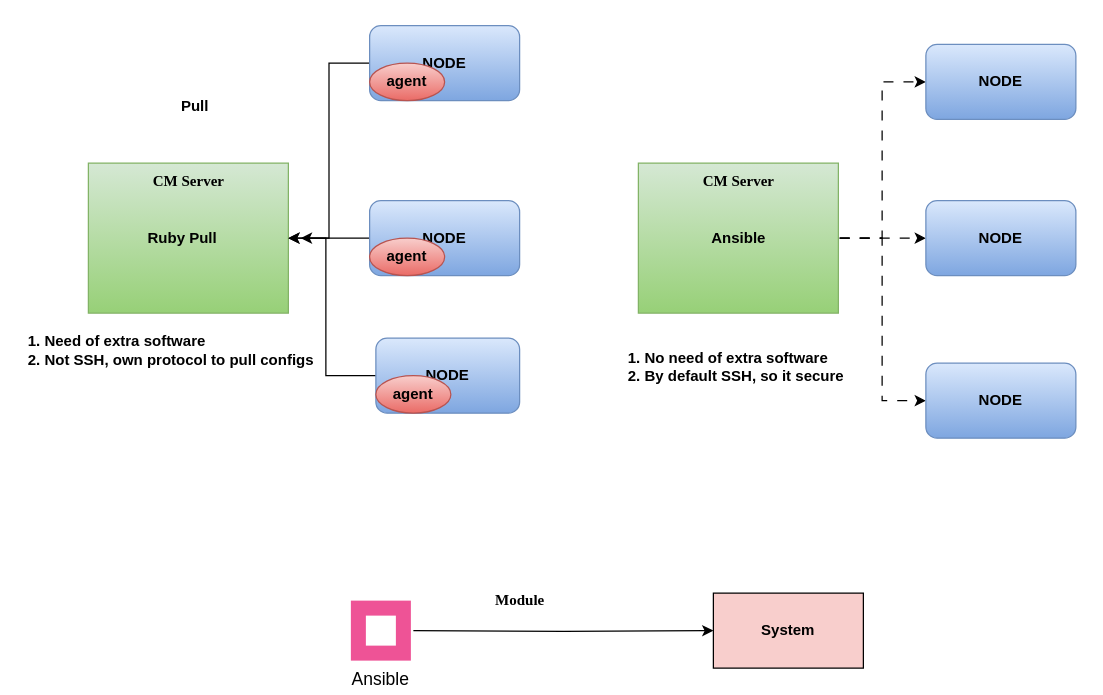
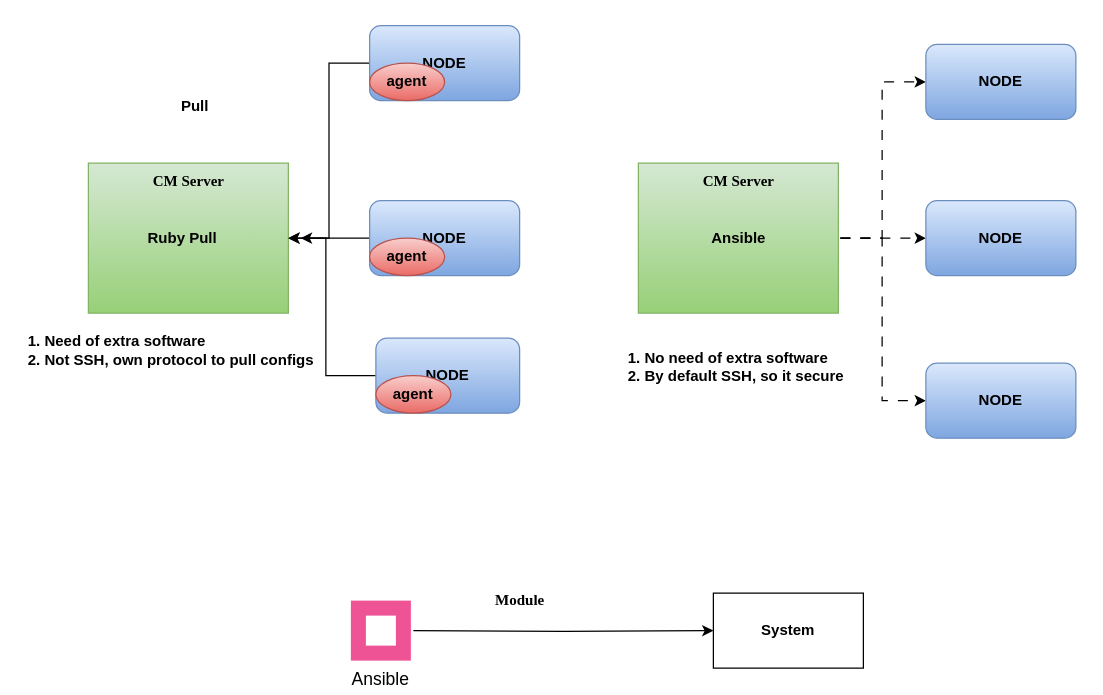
(788, 631) -> (788, 631)
